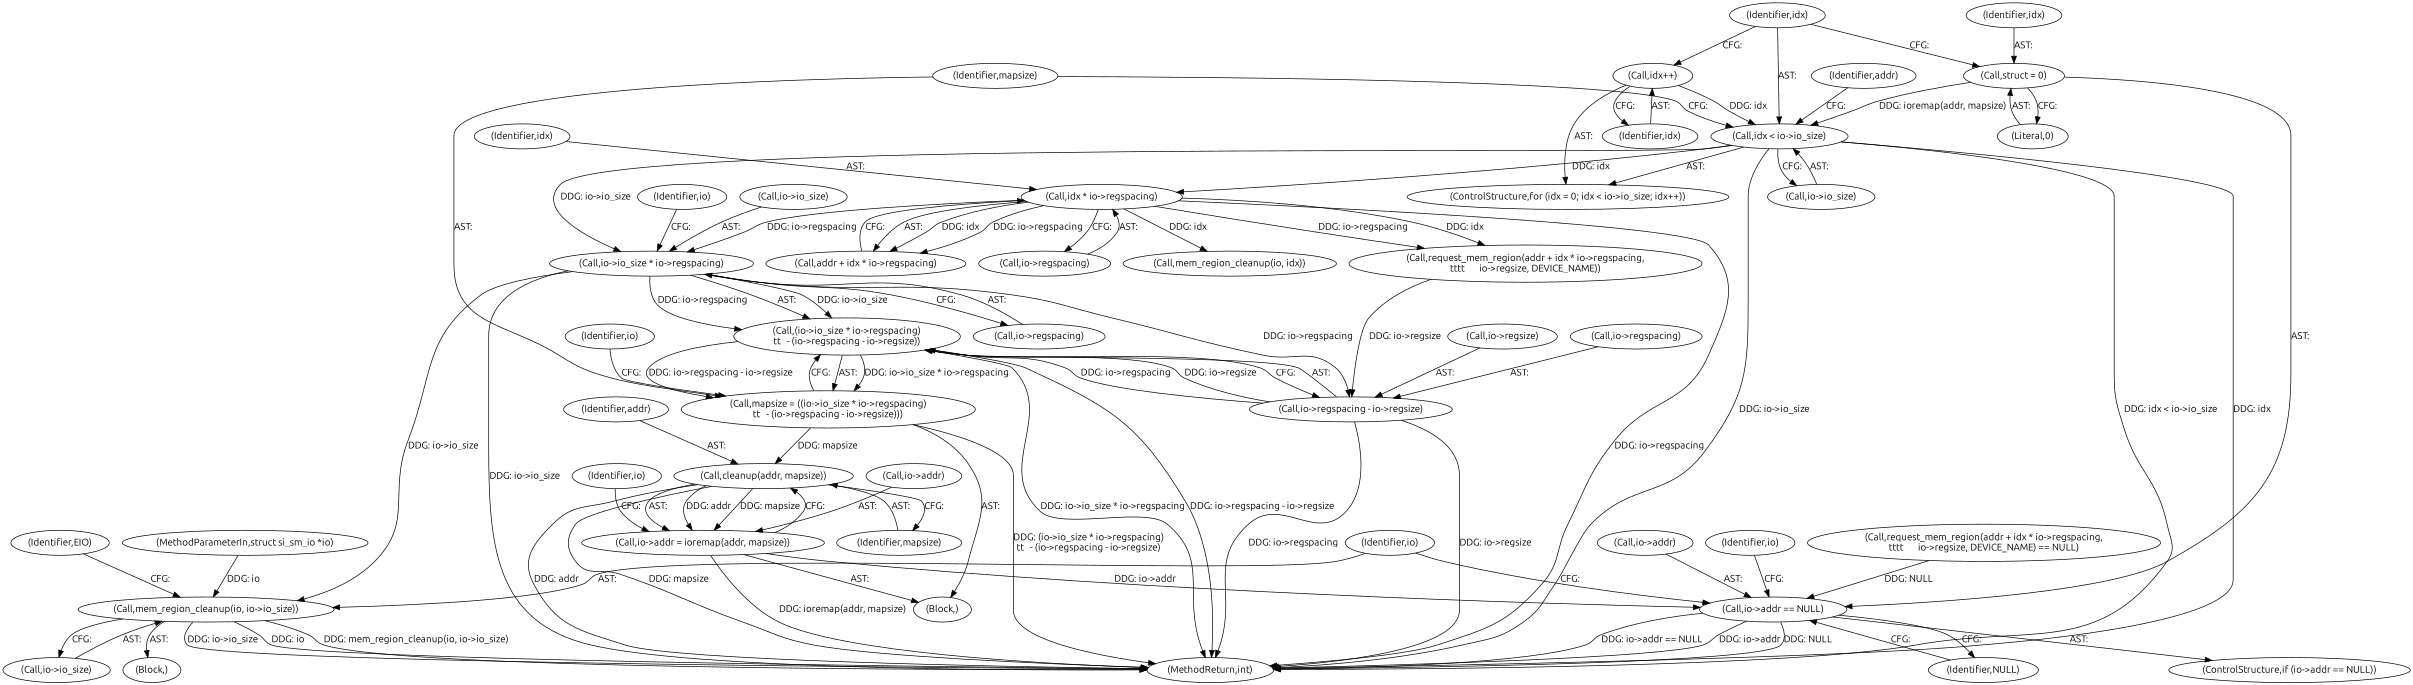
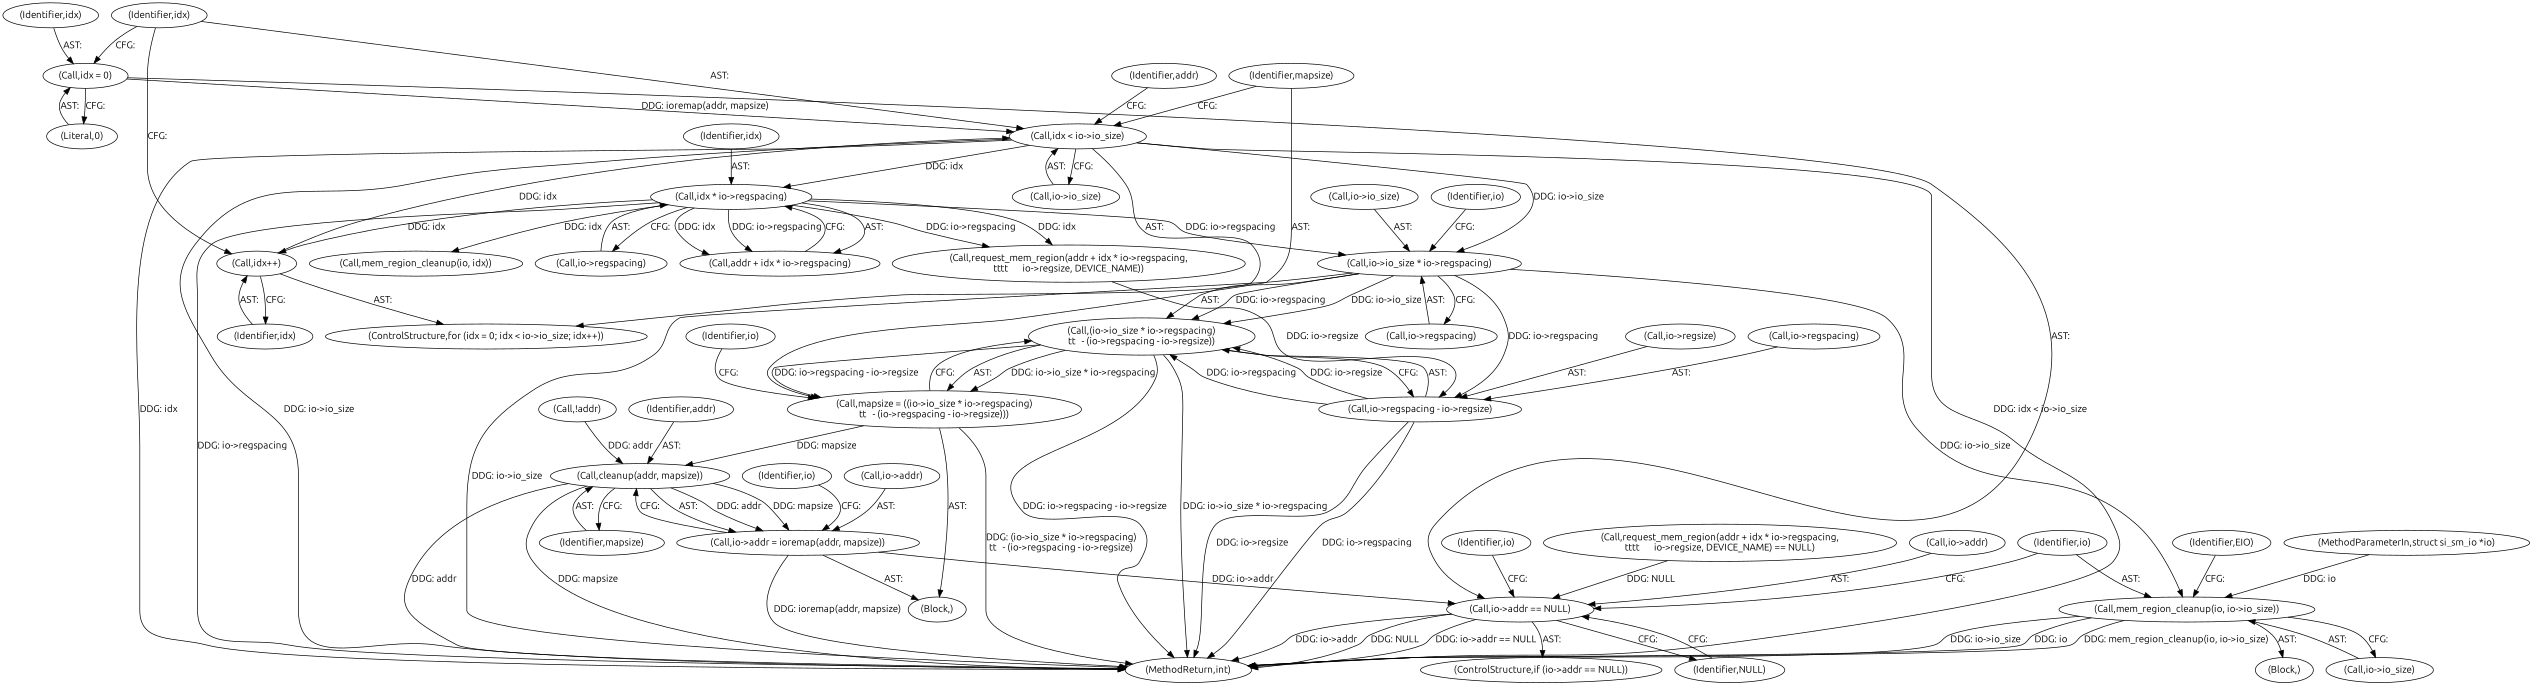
(2014, 76) -> (86, 76)
none -> (431, 220)
none -> (577, 409)
